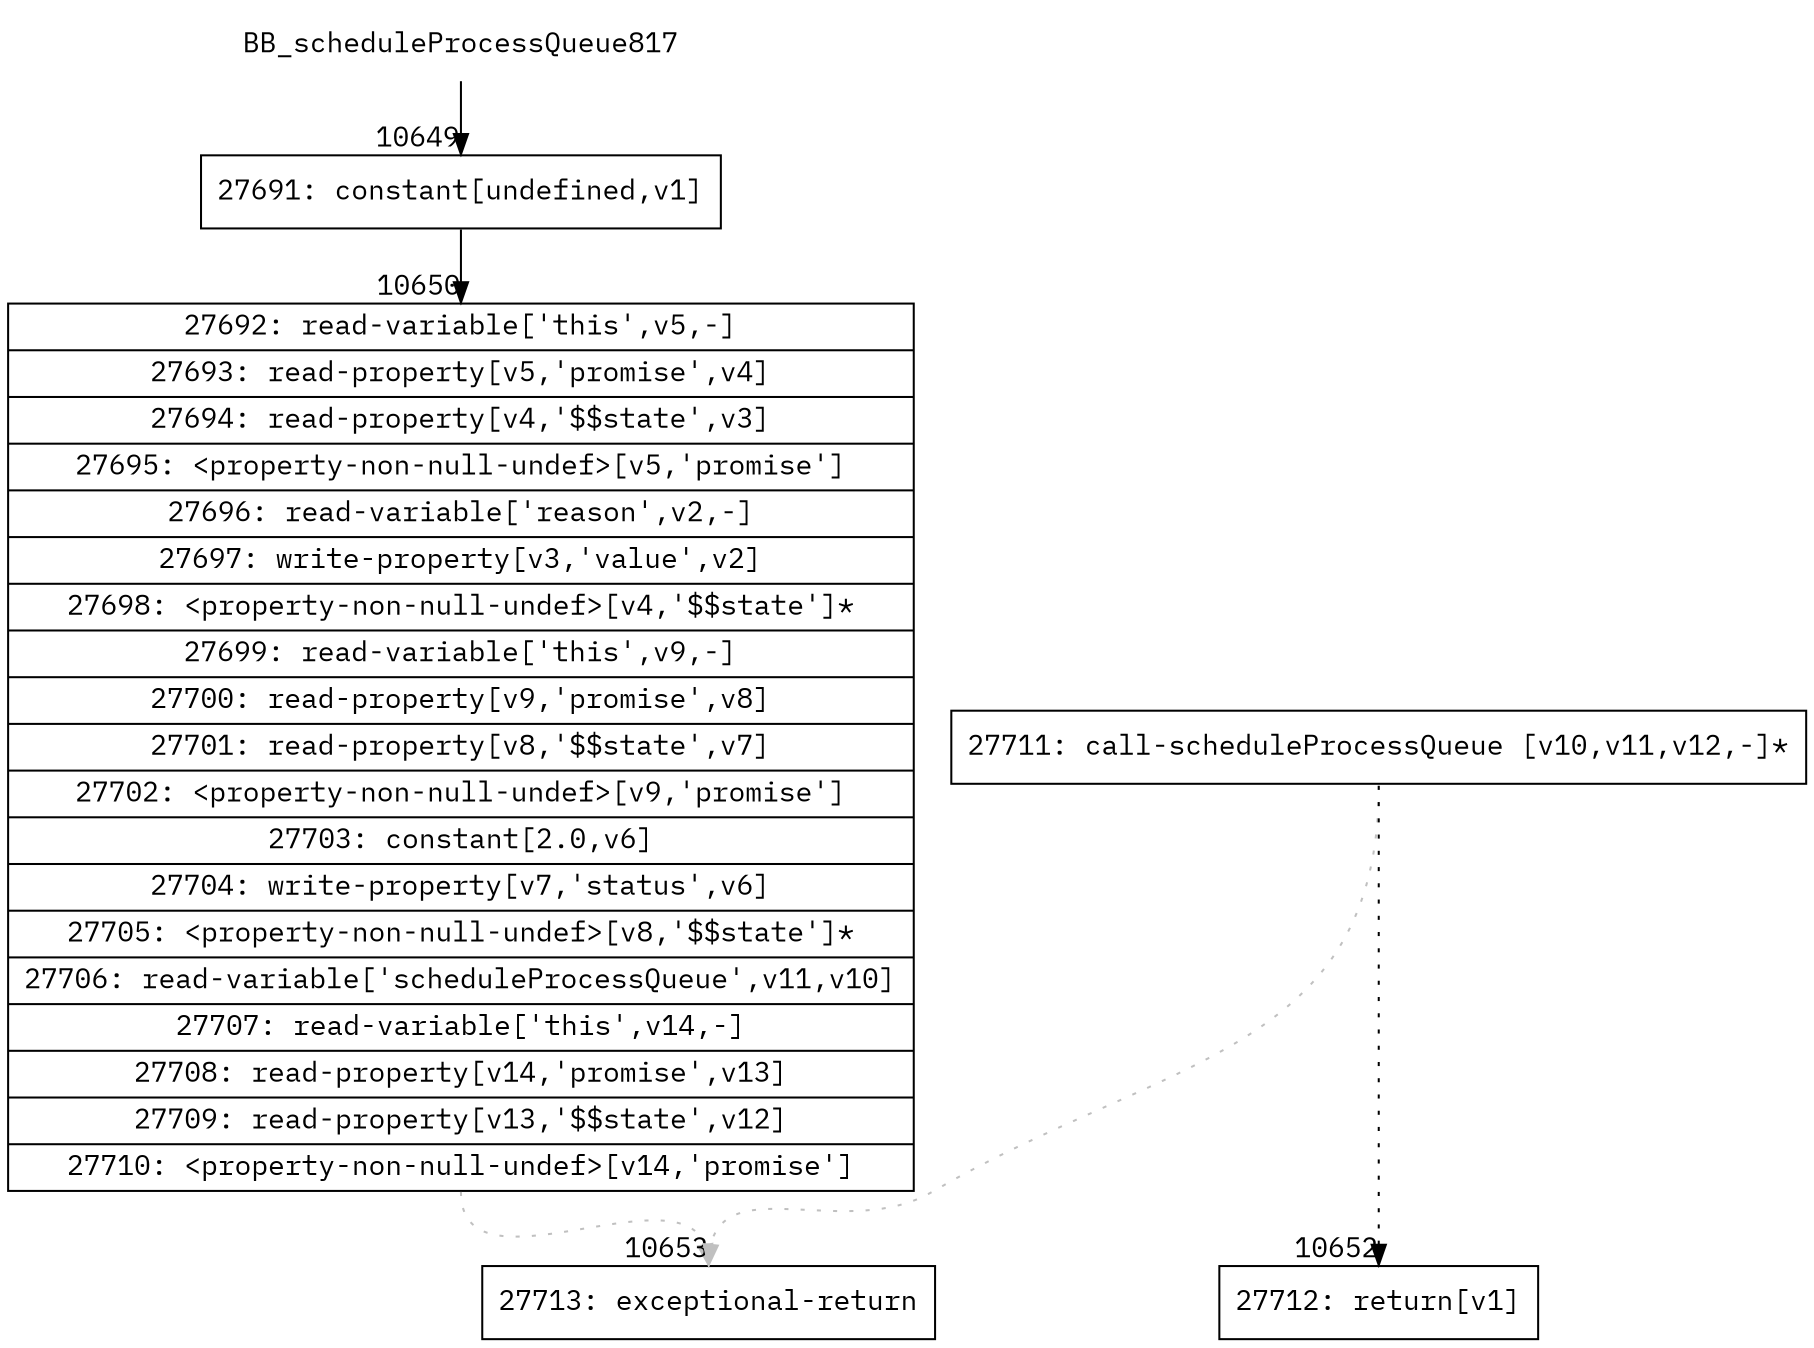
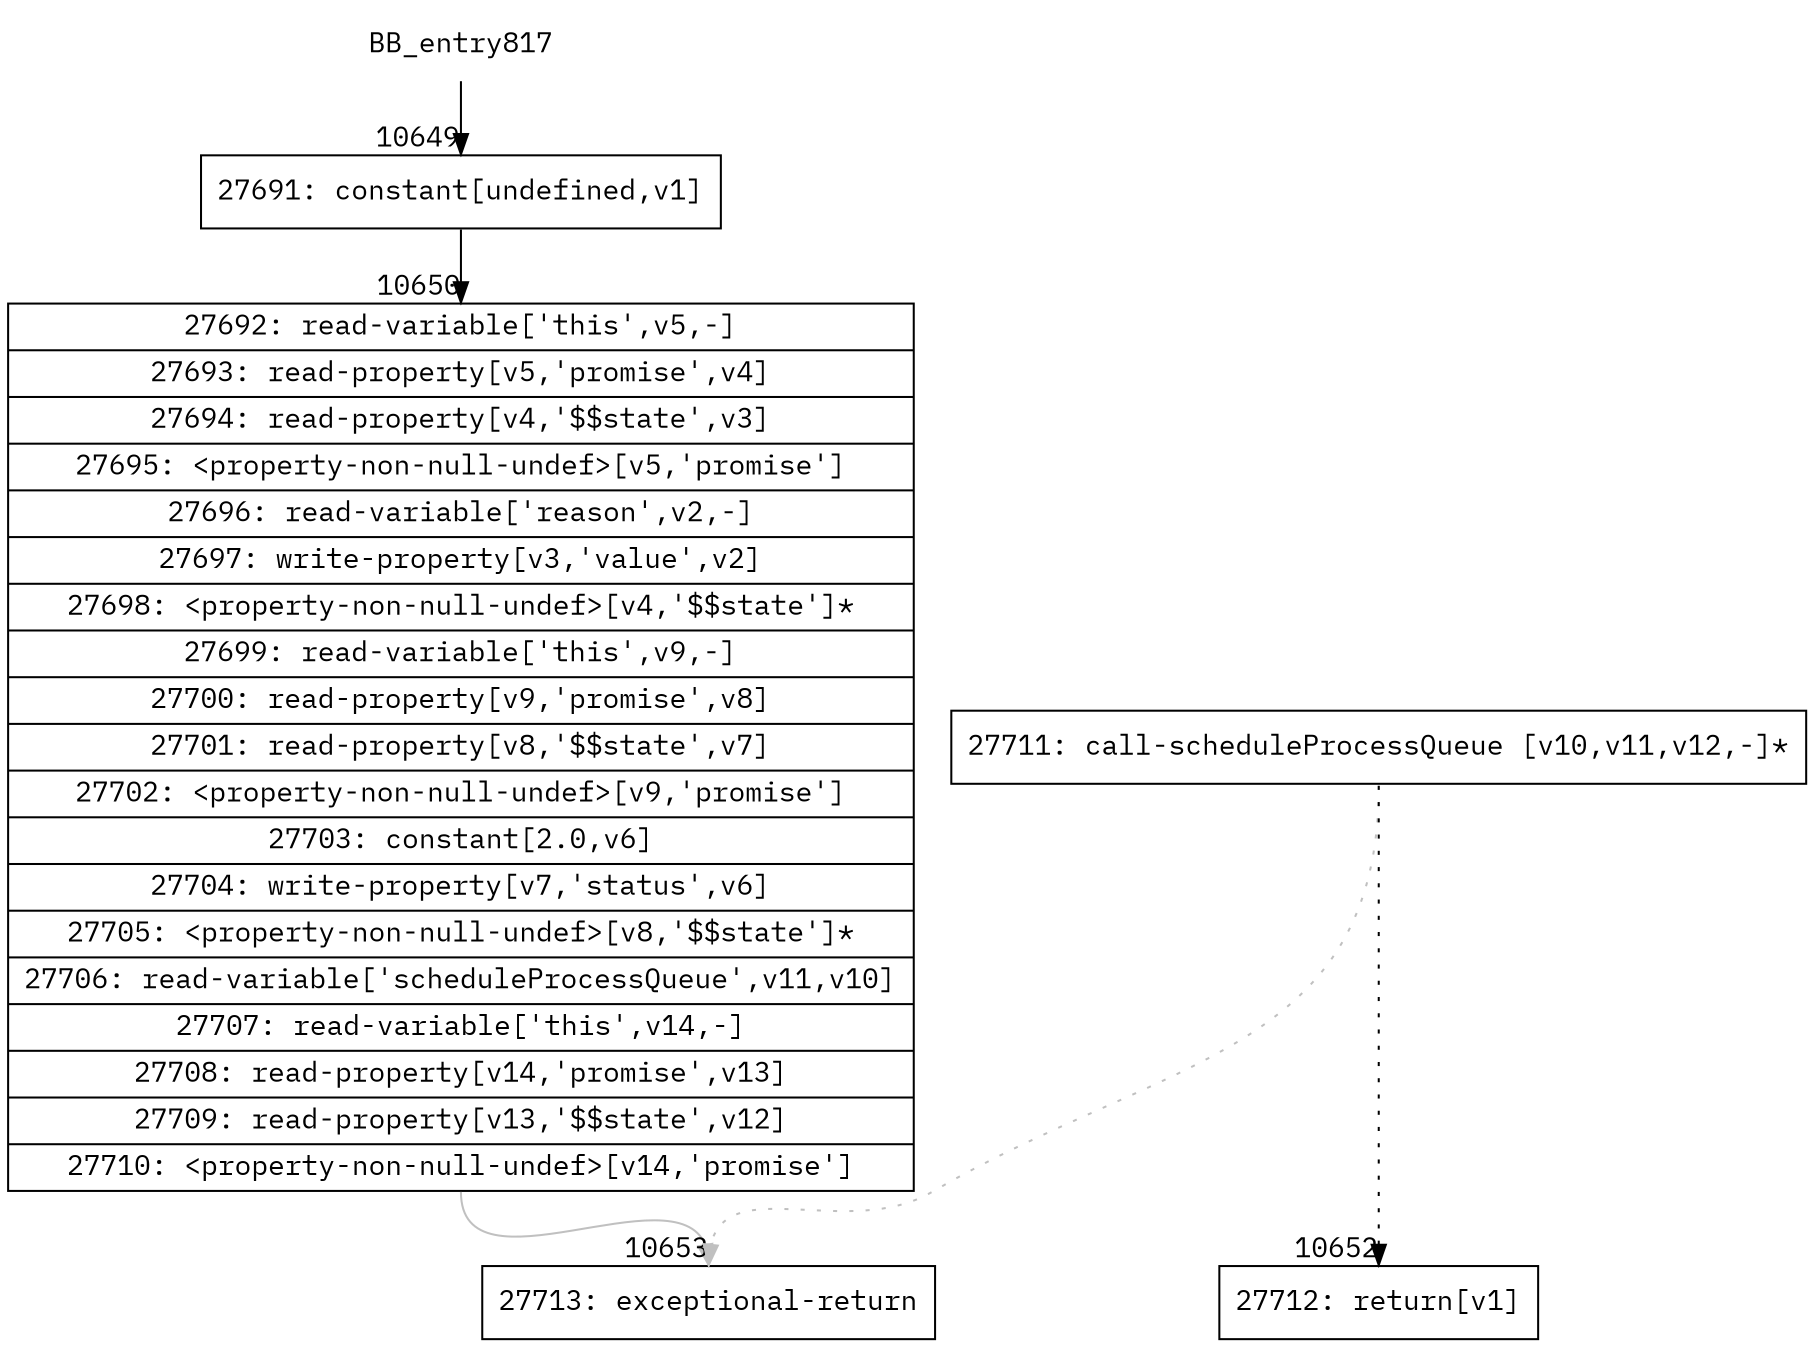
(461, 45) -> (461, 45)
(575, 1230) -> (575, 1230)
